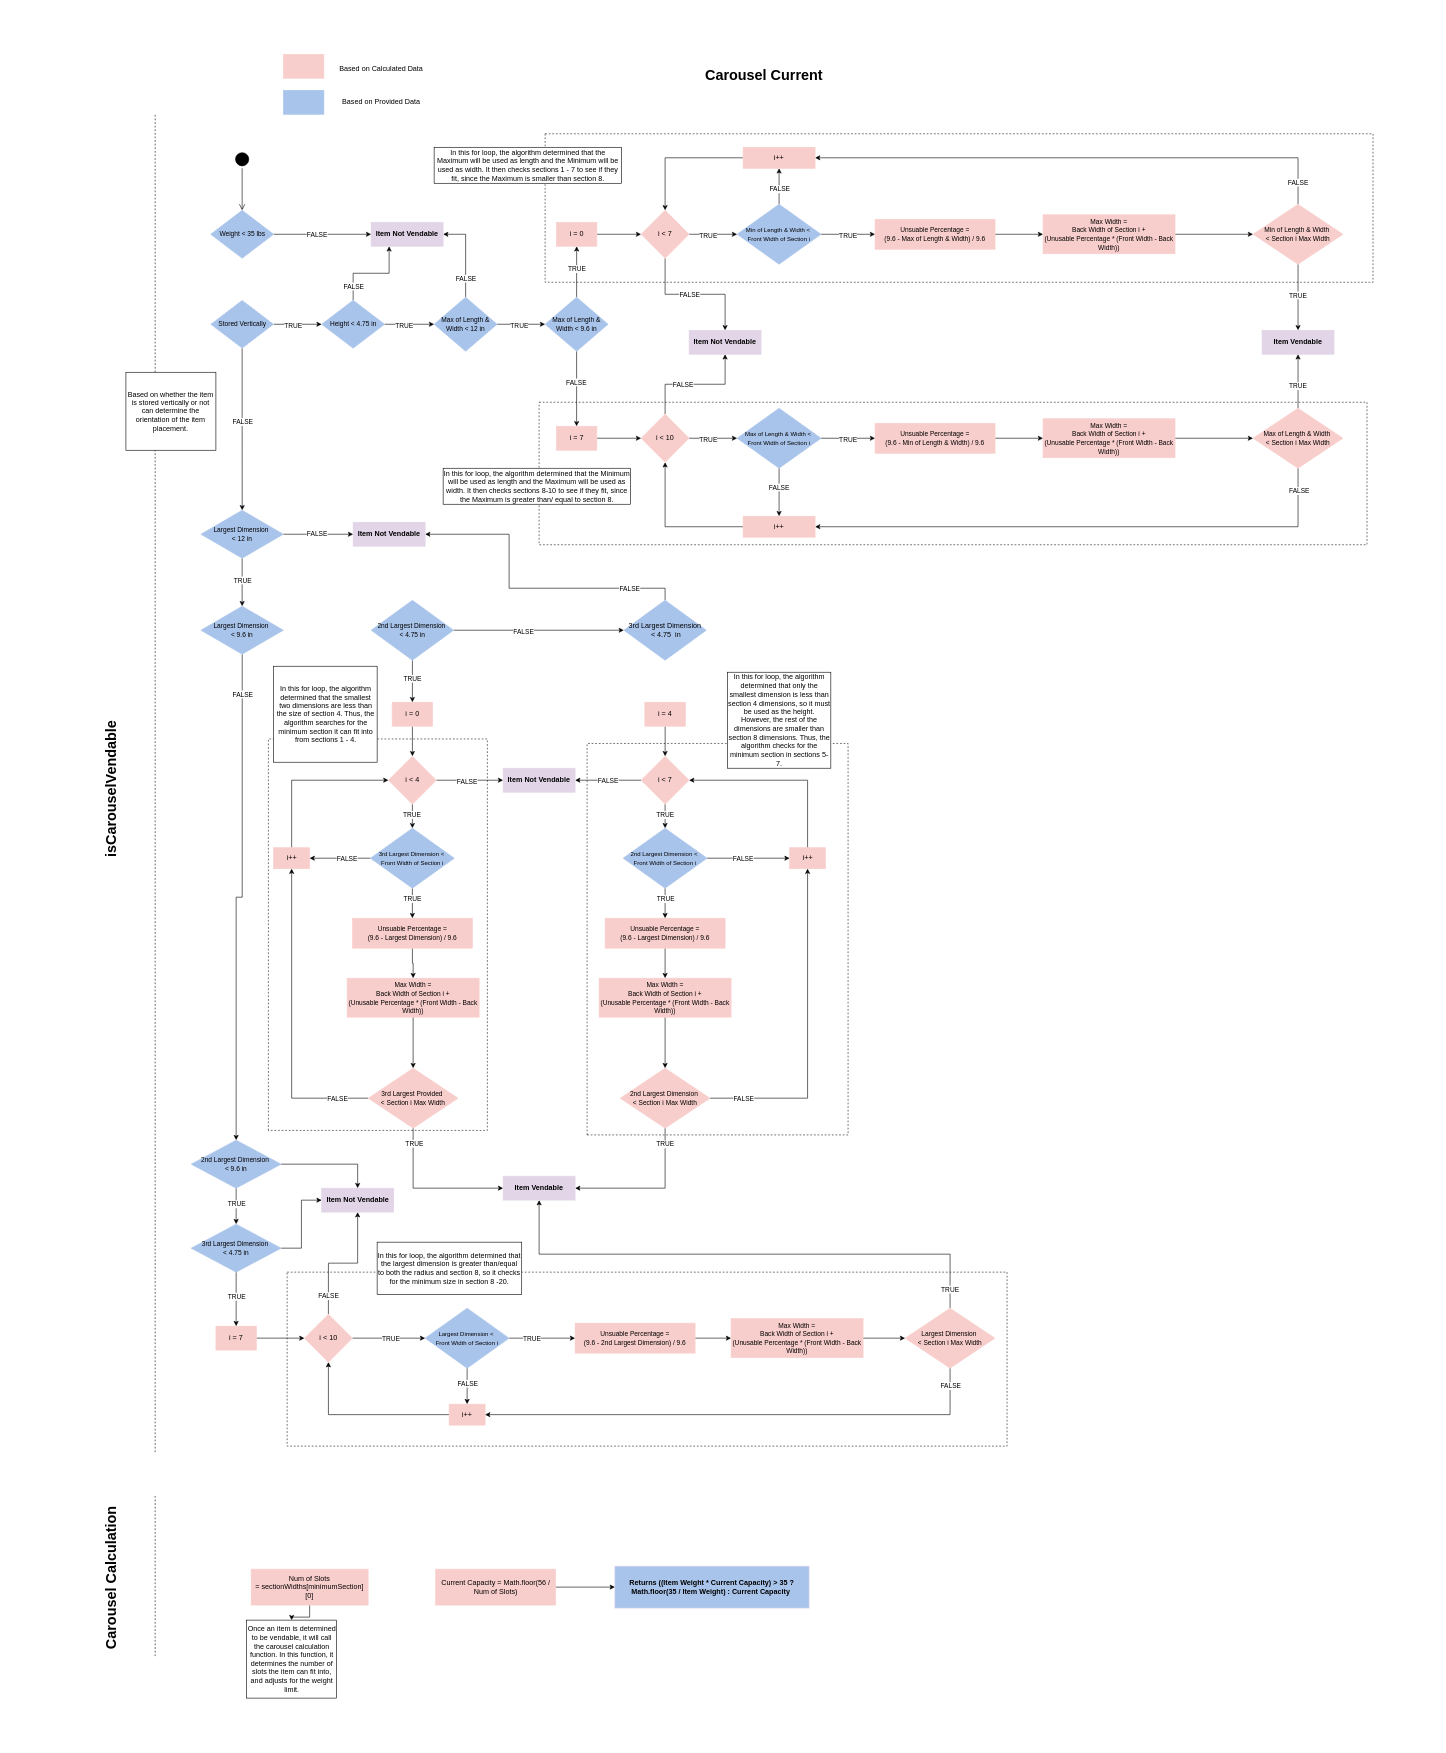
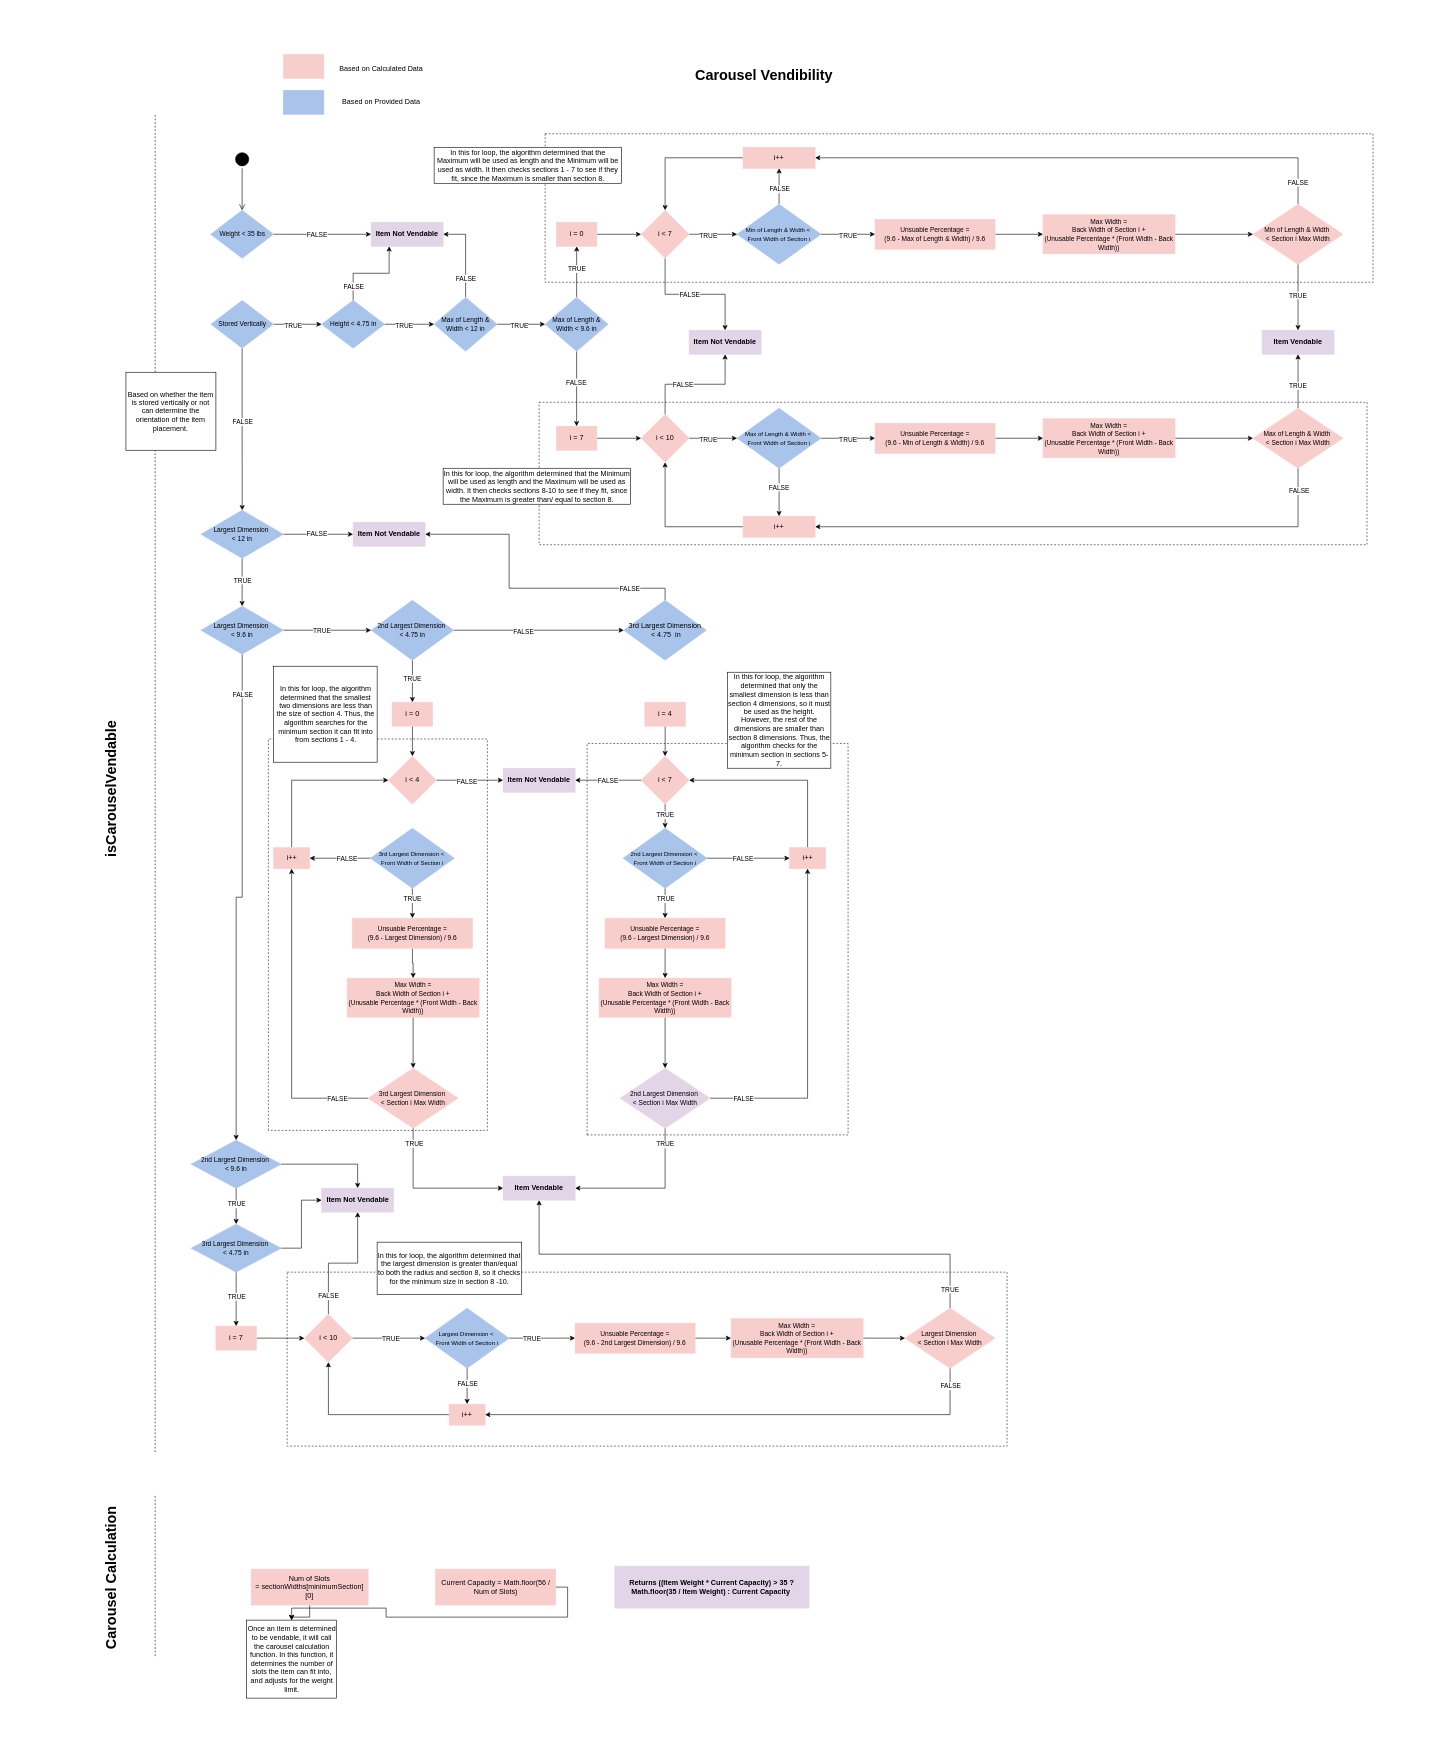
(764, 75) -> (764, 75)
none -> (321, 630)
(412, 814) -> none
(413, 1098) -> (413, 1098)
(665, 1098) -> (665, 1098)
(449, 1269) -> (449, 1269)
(567, 1587) -> (438, 1617)
(712, 1587) -> (712, 1587)
